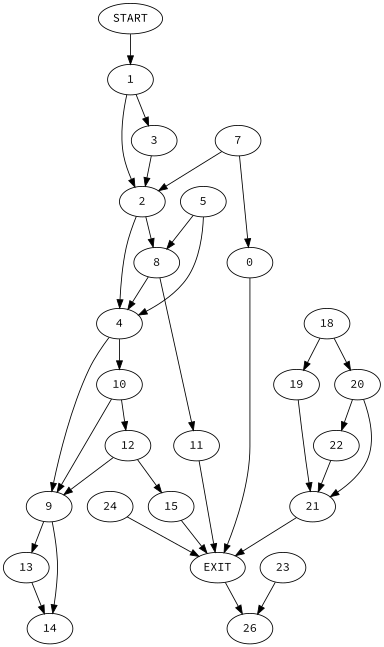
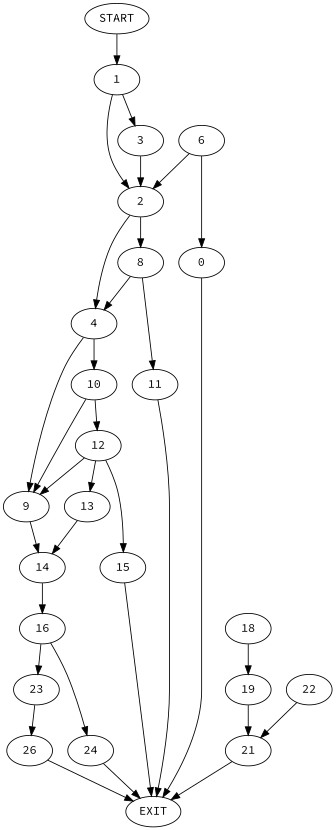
(238, 141) -> (202, 141)
(203, 202) -> none
(358, 385) -> none
(39, 533) -> (94, 472)
(232, 594) -> (87, 779)
none -> (42, 629)
